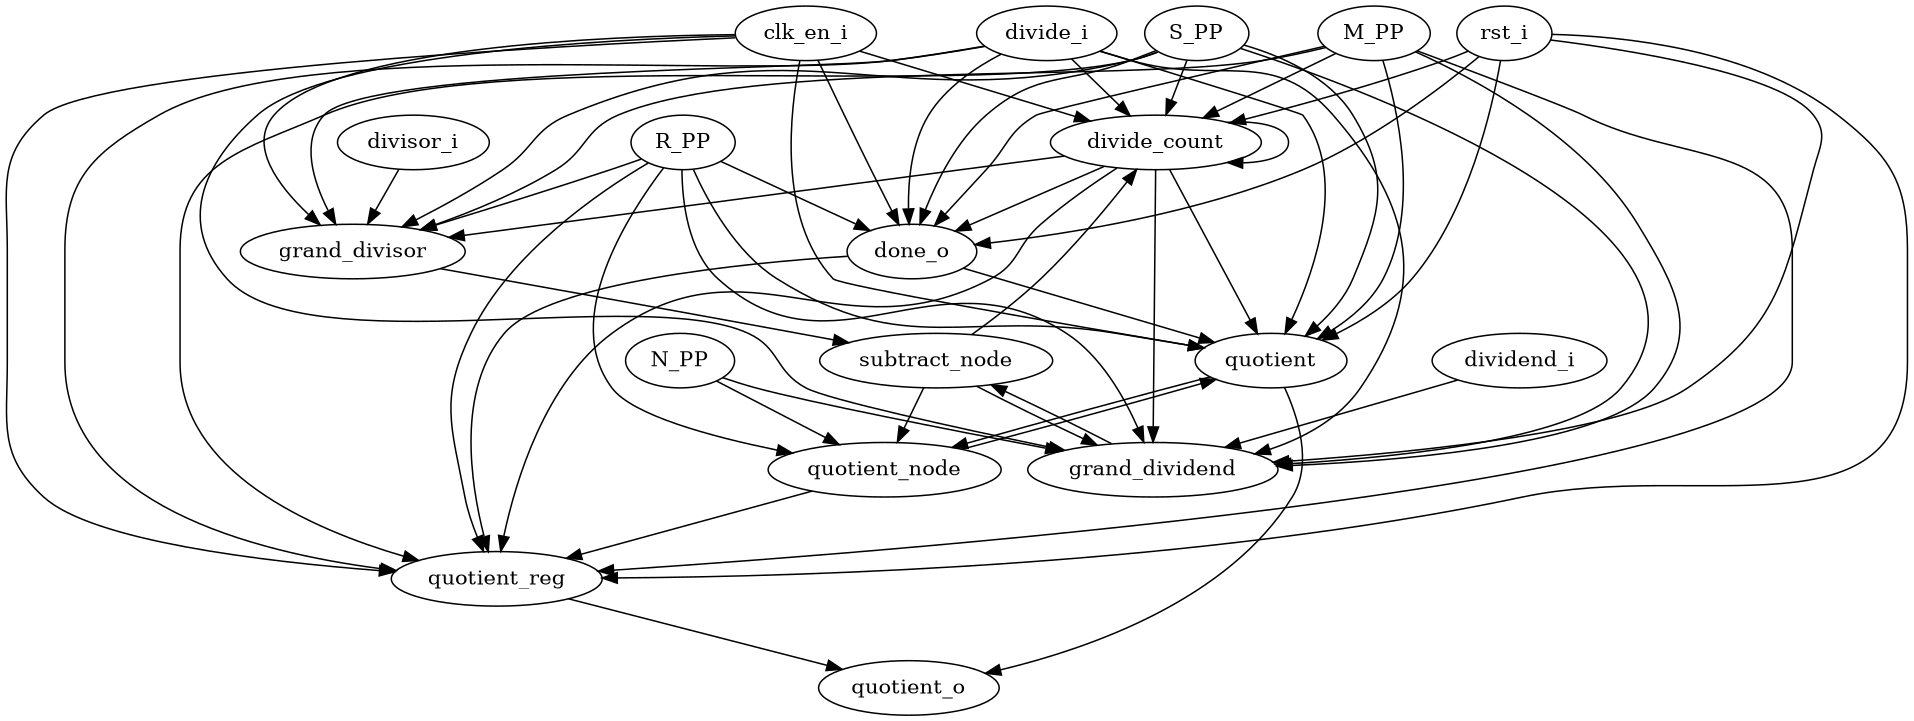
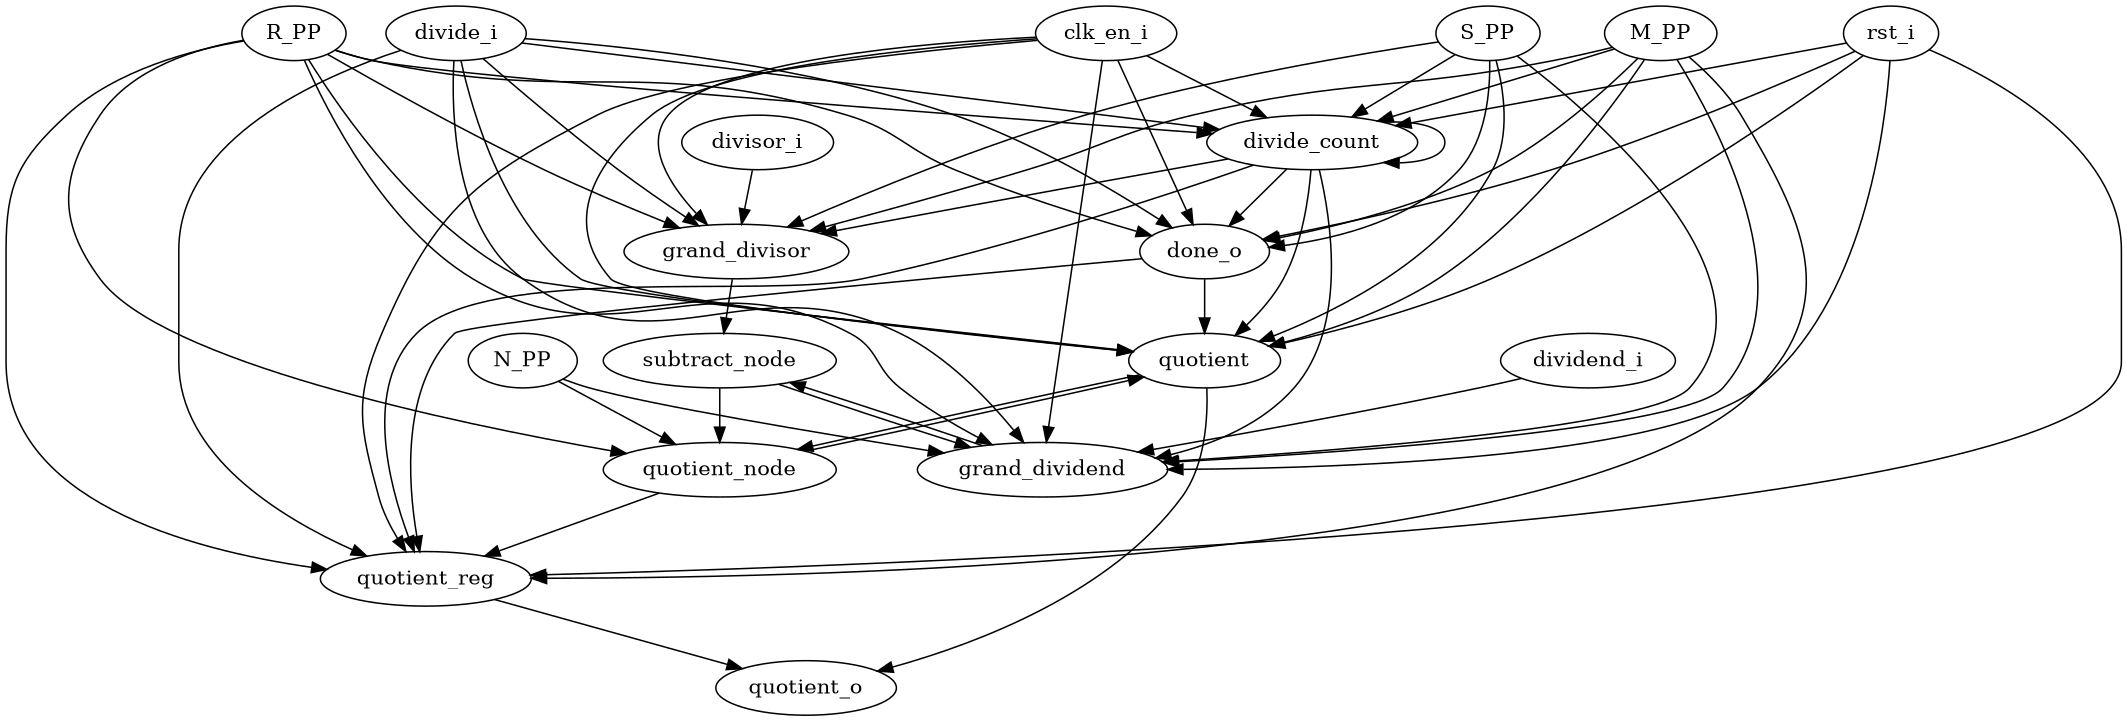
(278, 134) -> none
(1055, 264) -> (851, 106)
